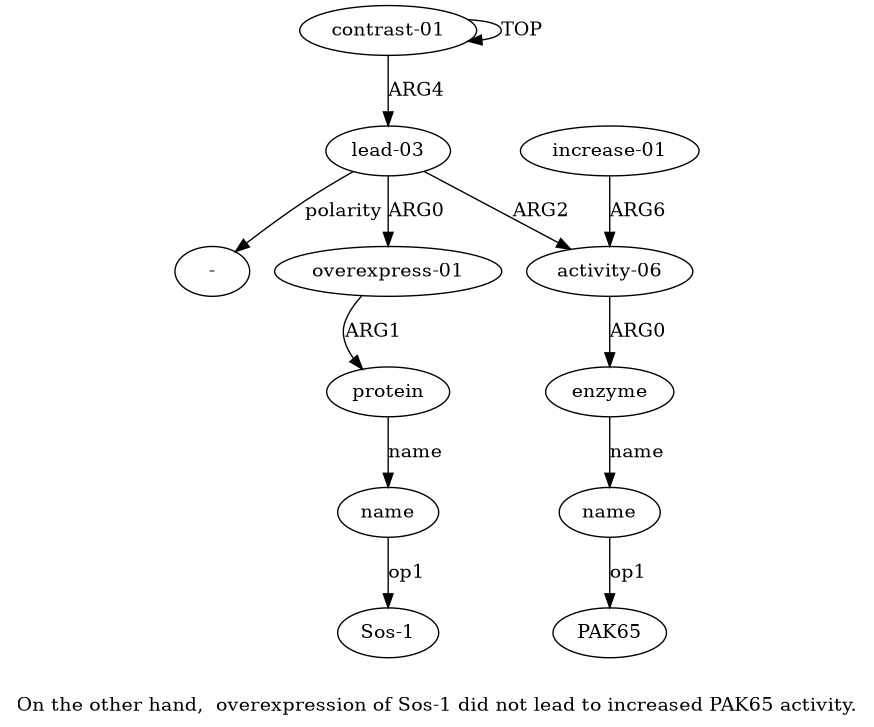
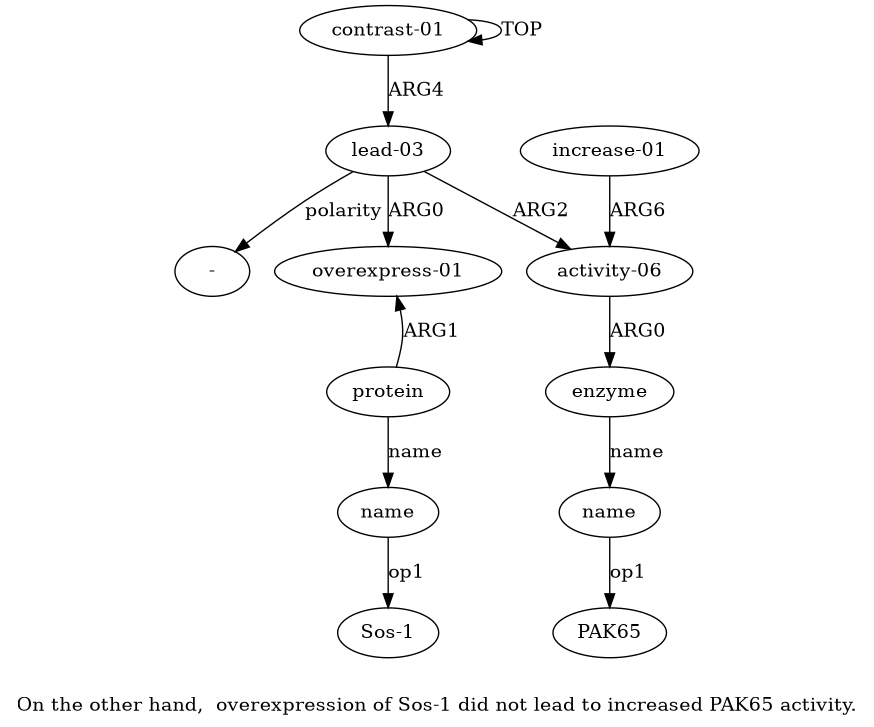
(344, 326) -> (402, 339)
